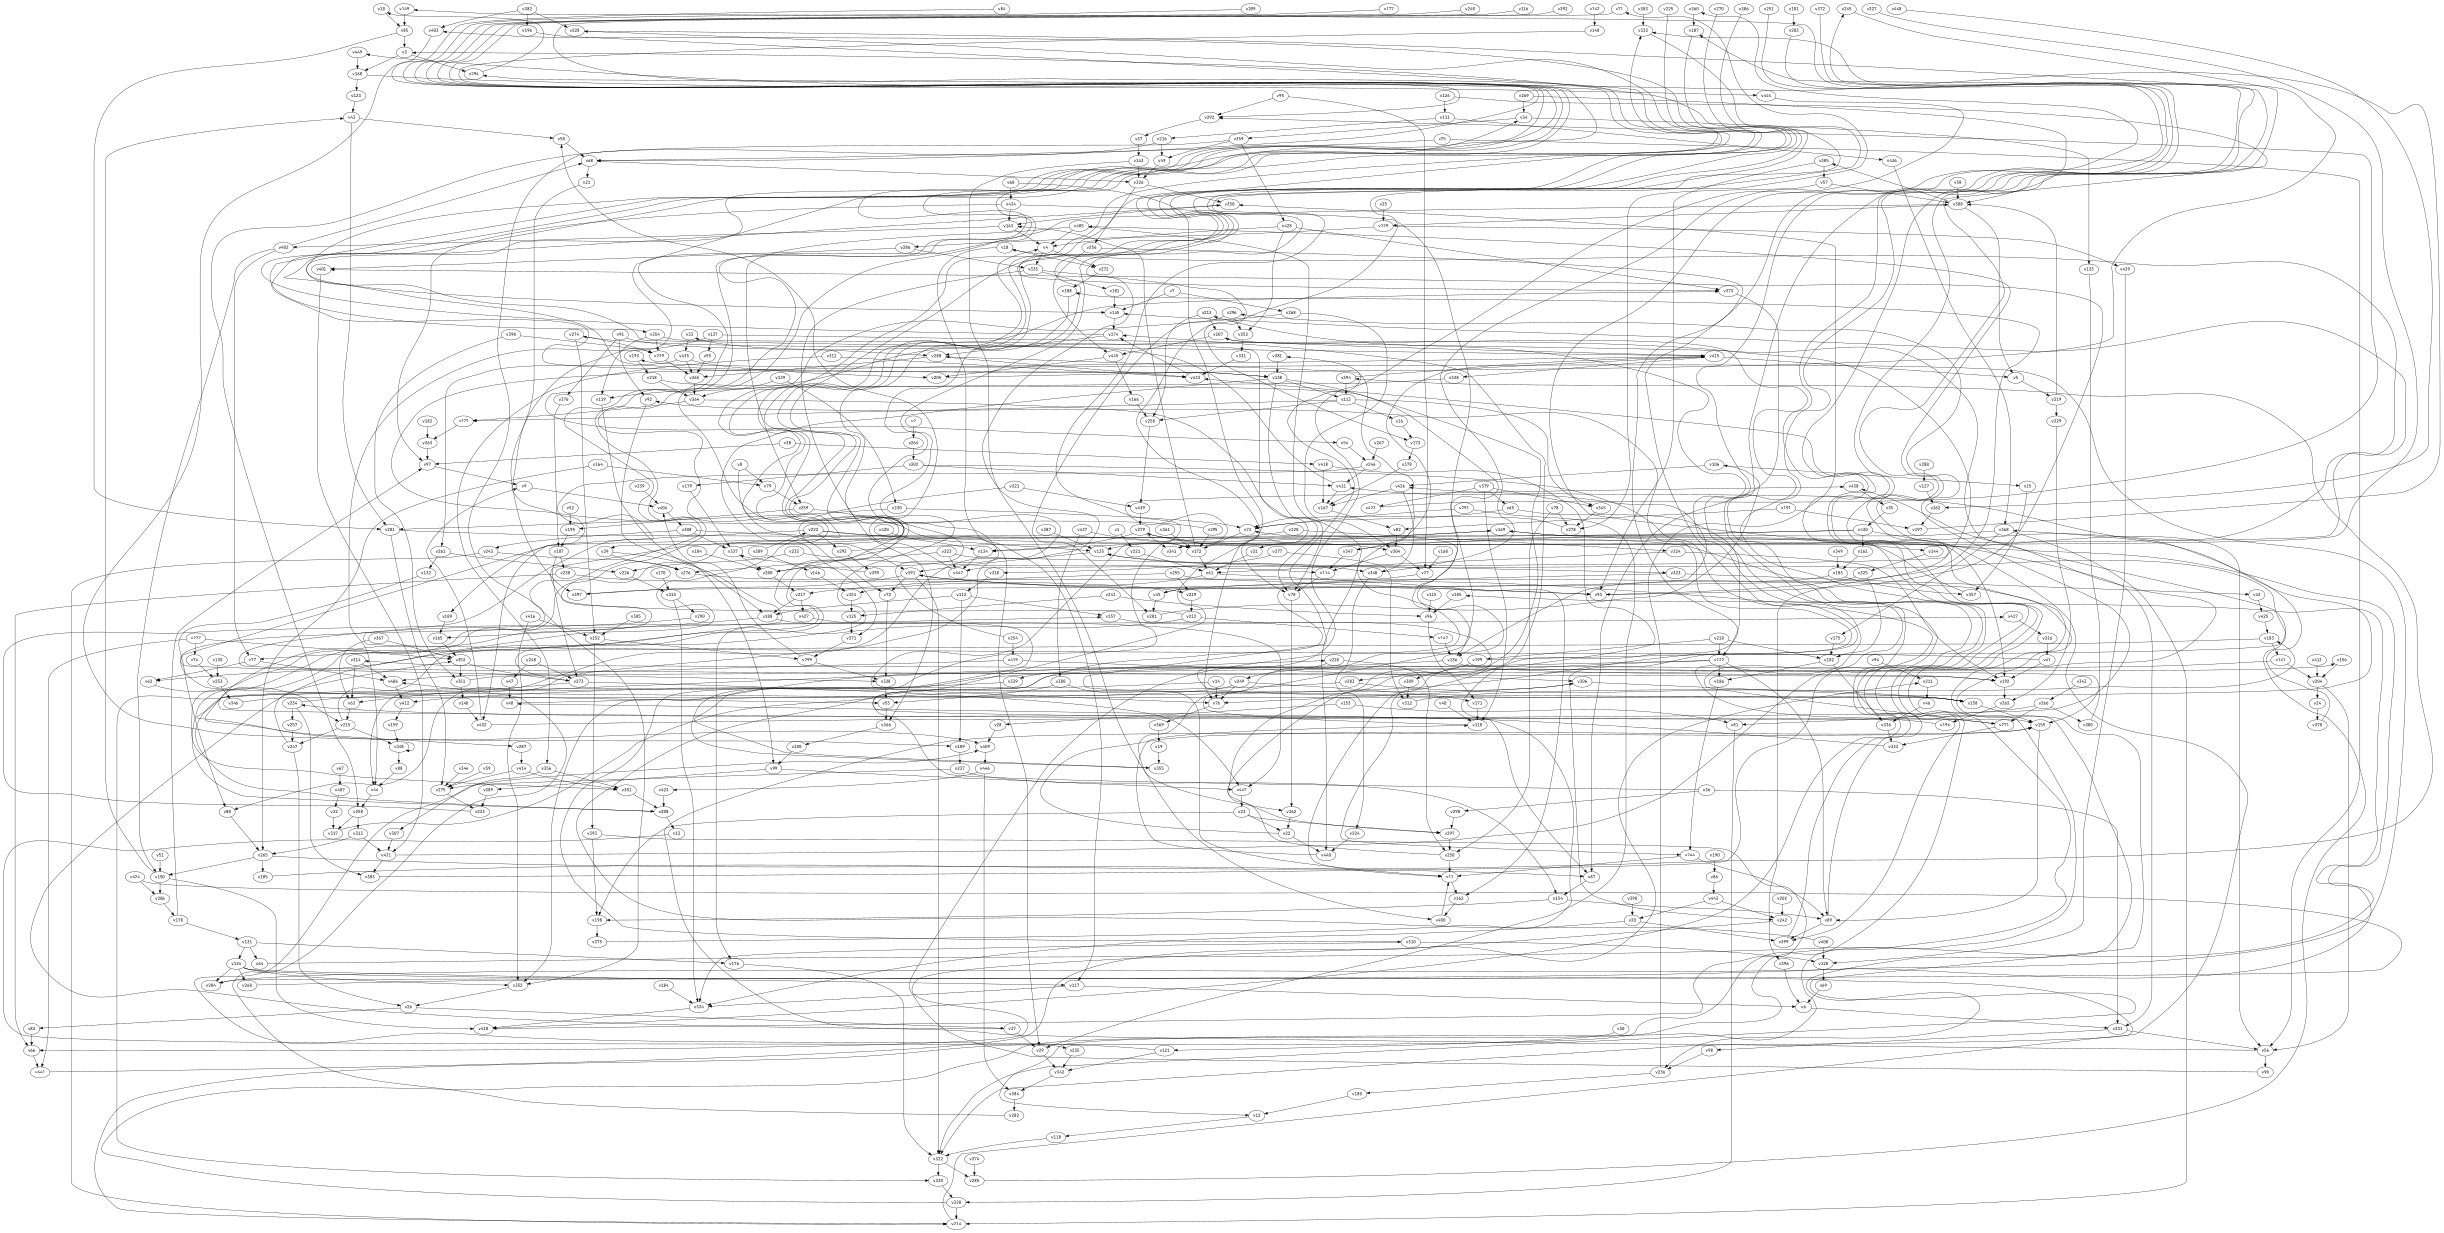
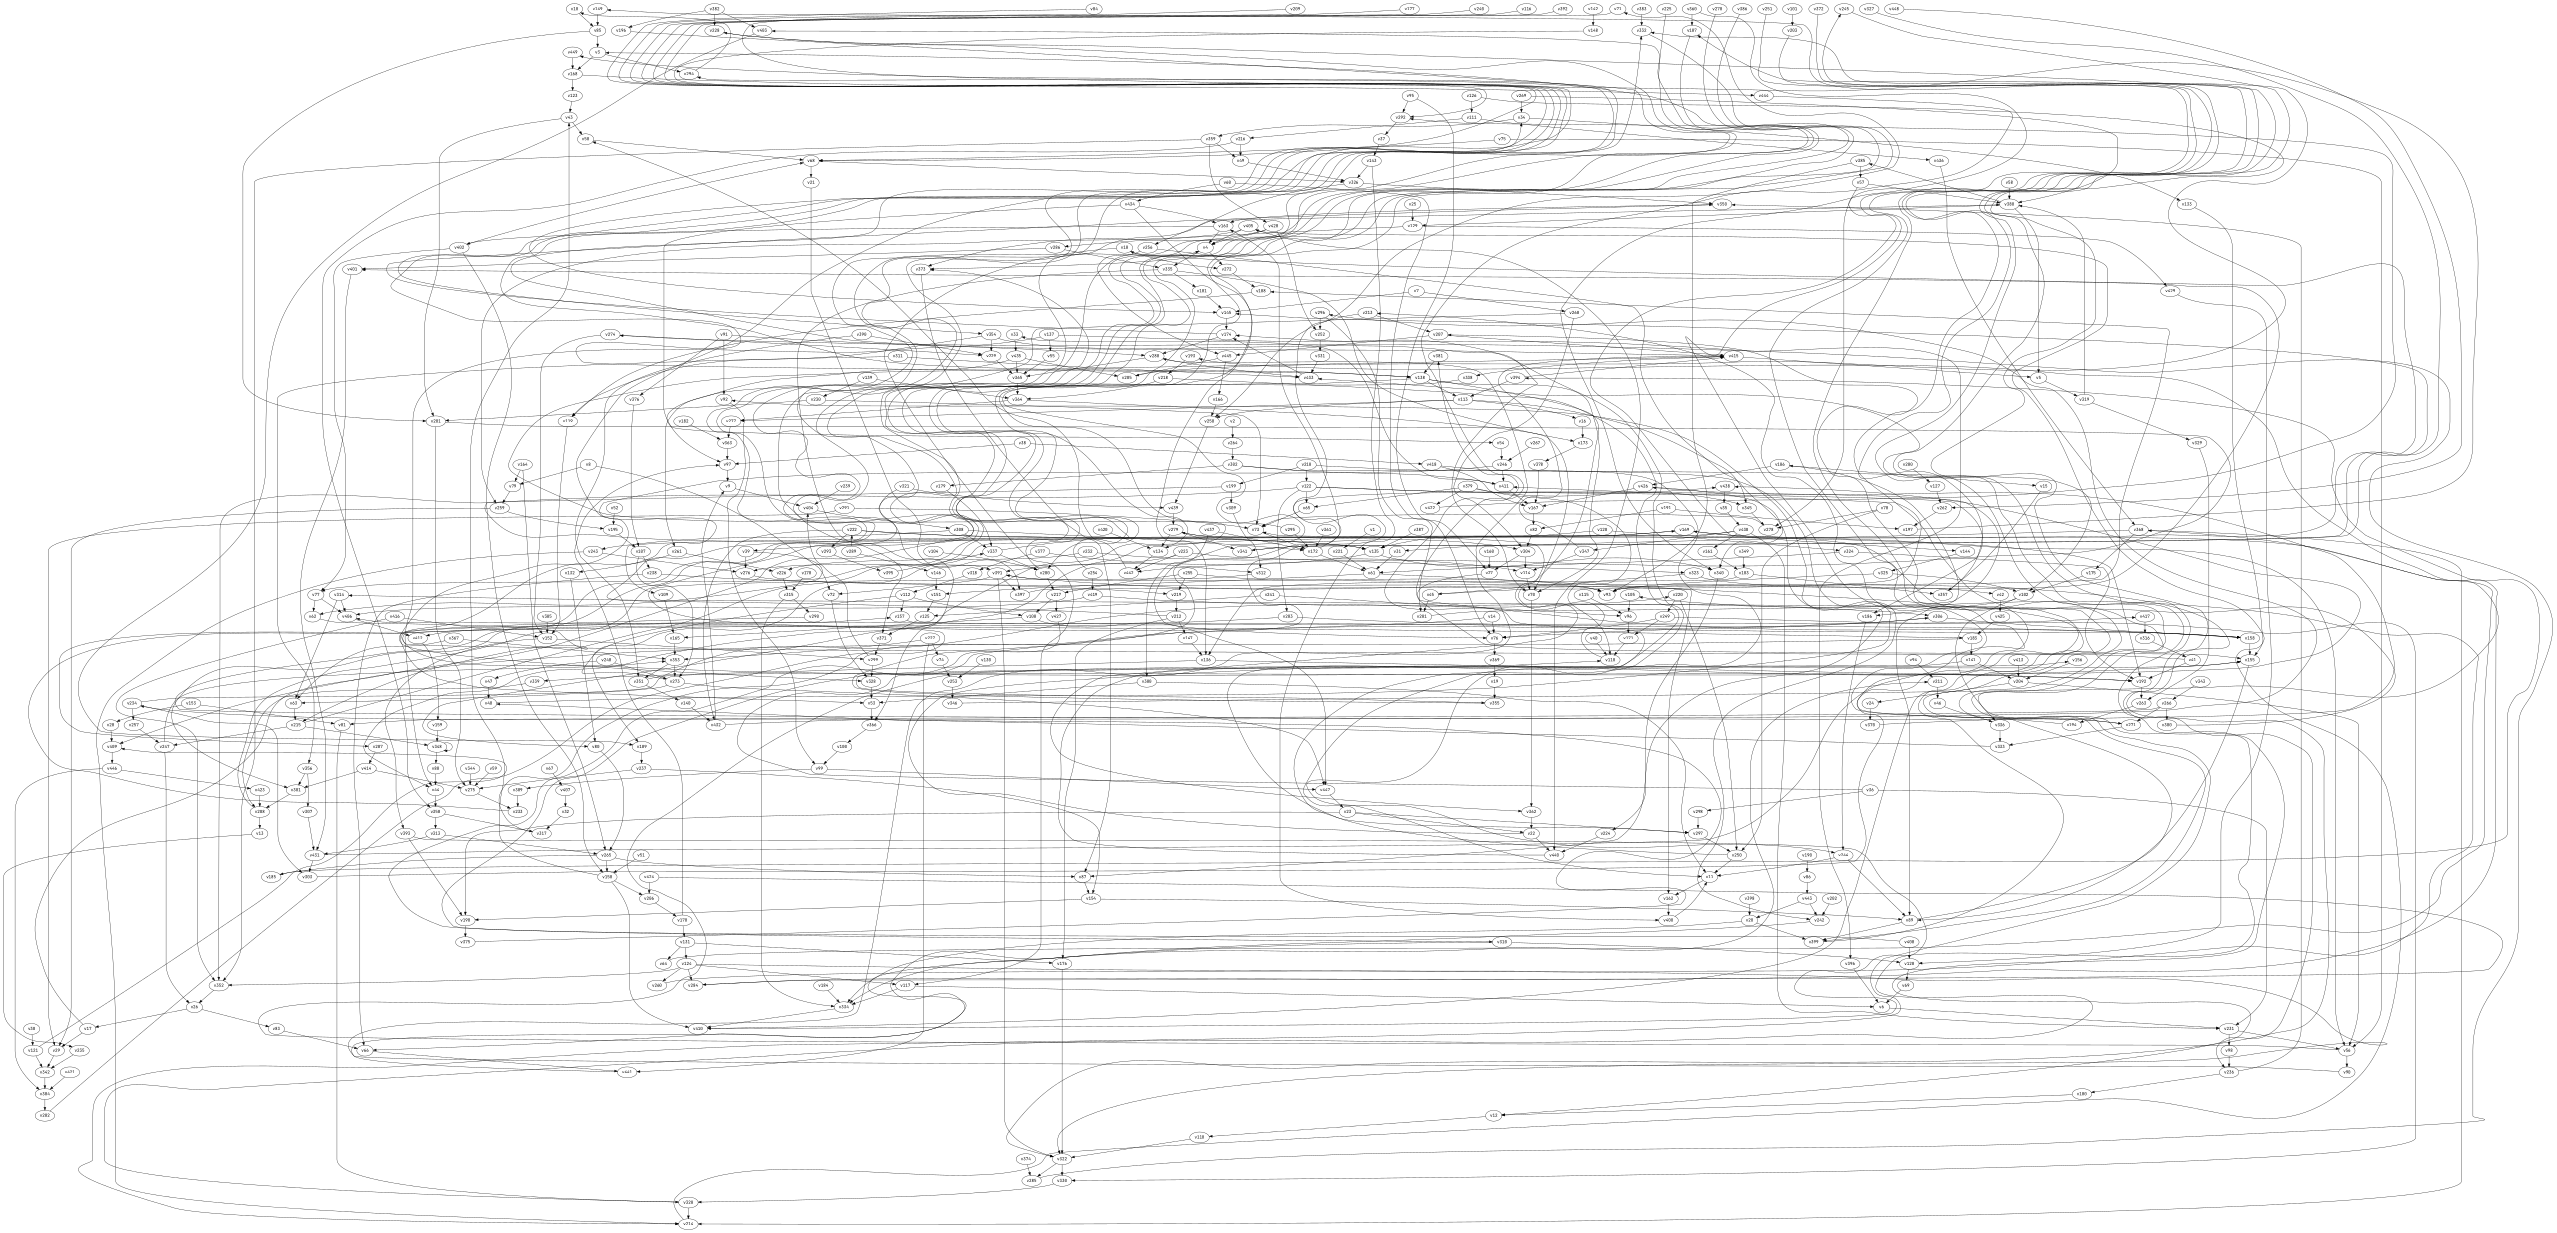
(1933, 177) -> (1833, 202)
(1692, 523) -> (1307, 495)
(640, 528) -> (558, 530)
none -> (70, 1072)
